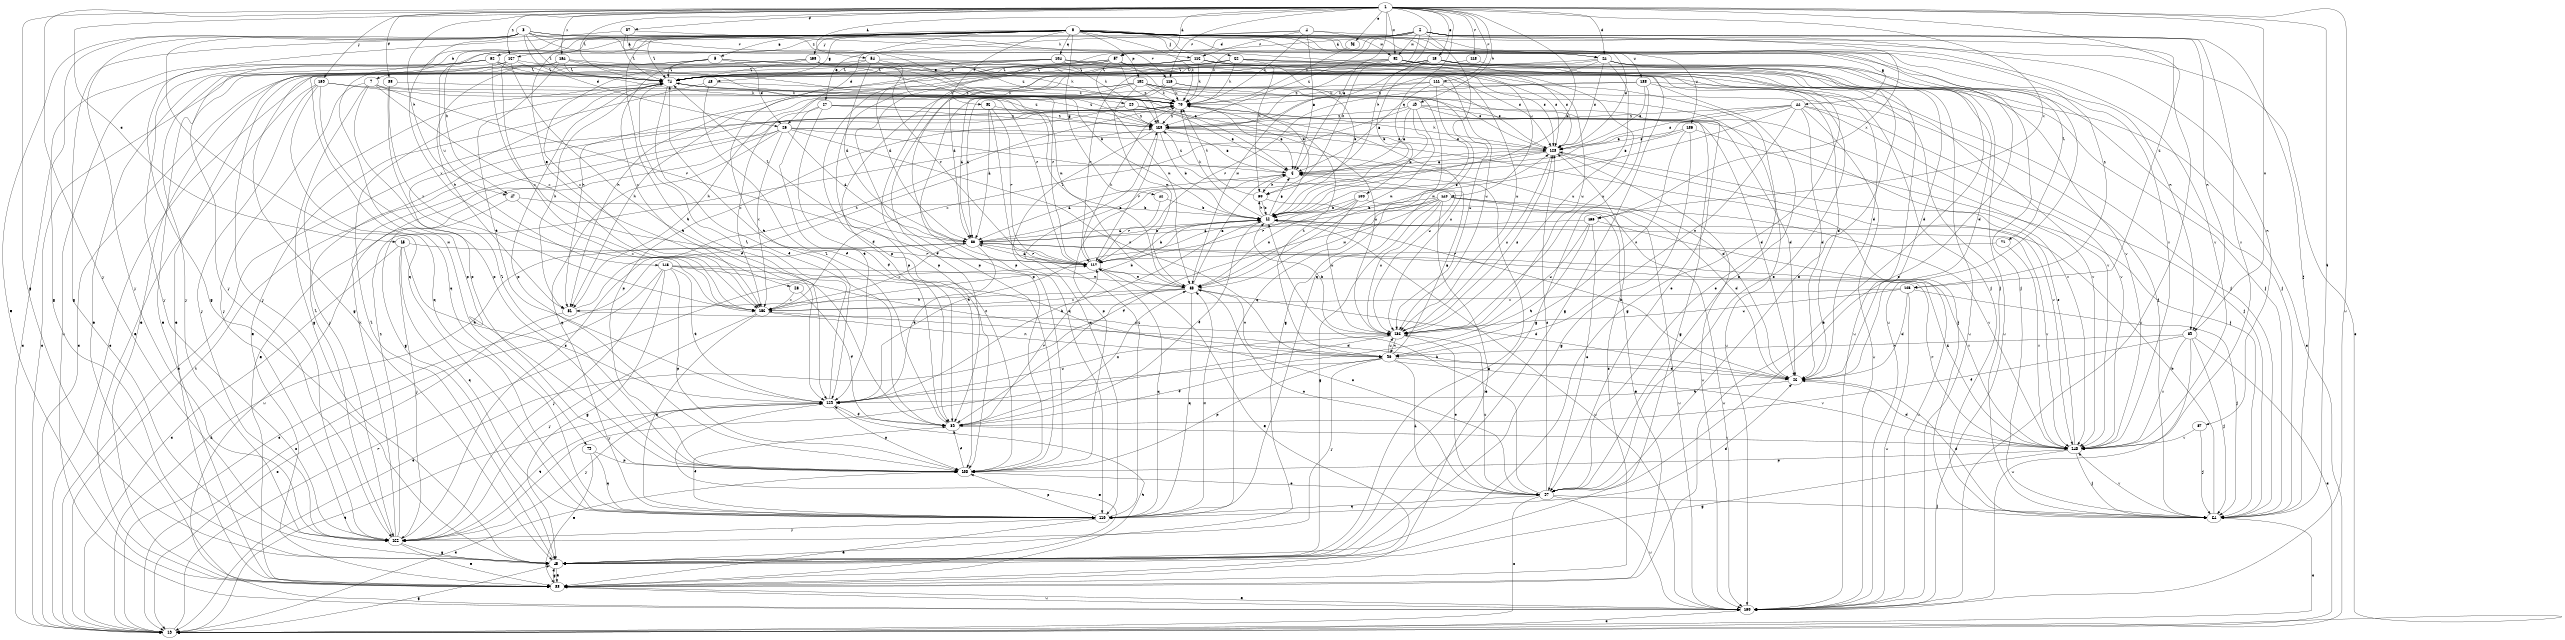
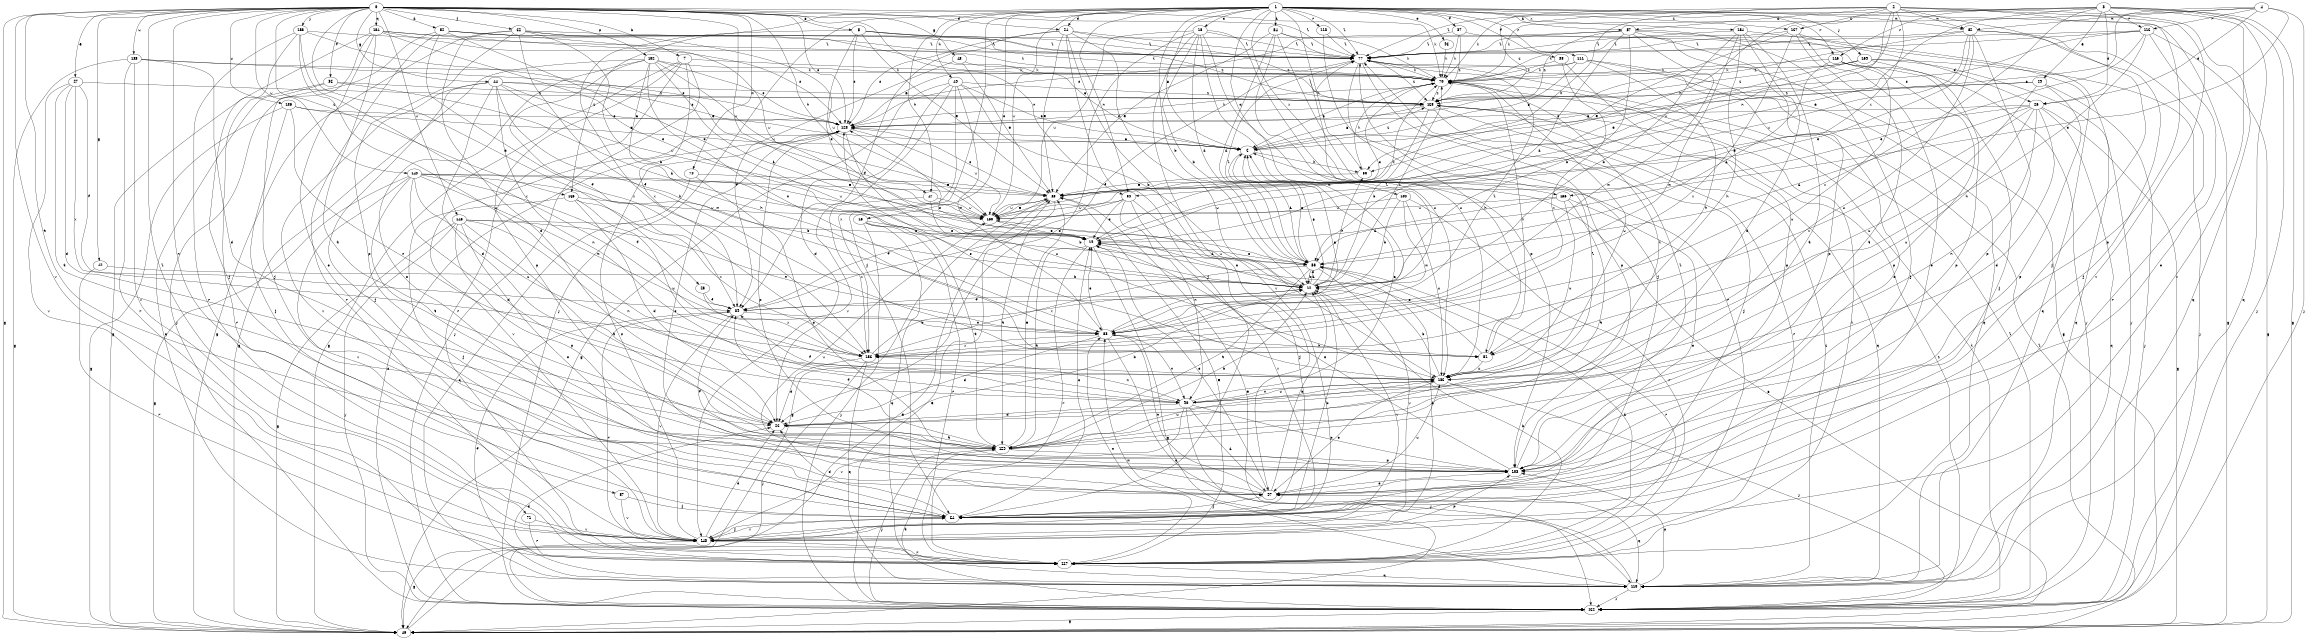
(1019, 48) -> (1454, 56)
(670, 82) -> (1361, 59)
(1264, 207) -> none
(2327, 265) -> (867, 265)
